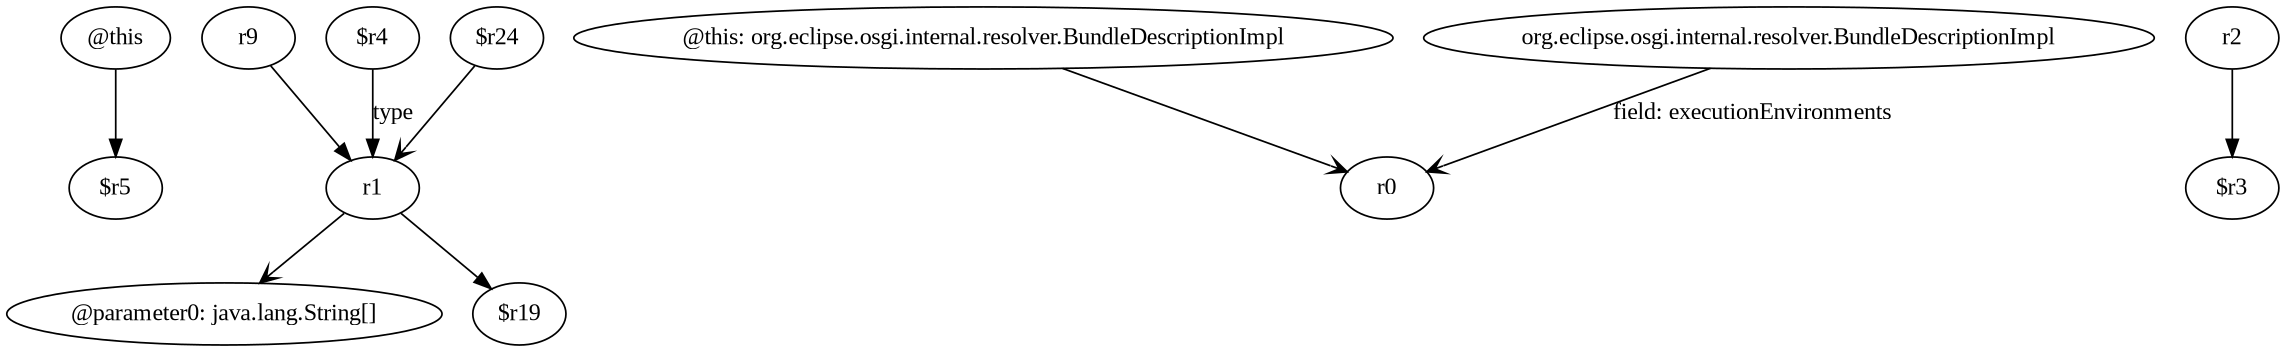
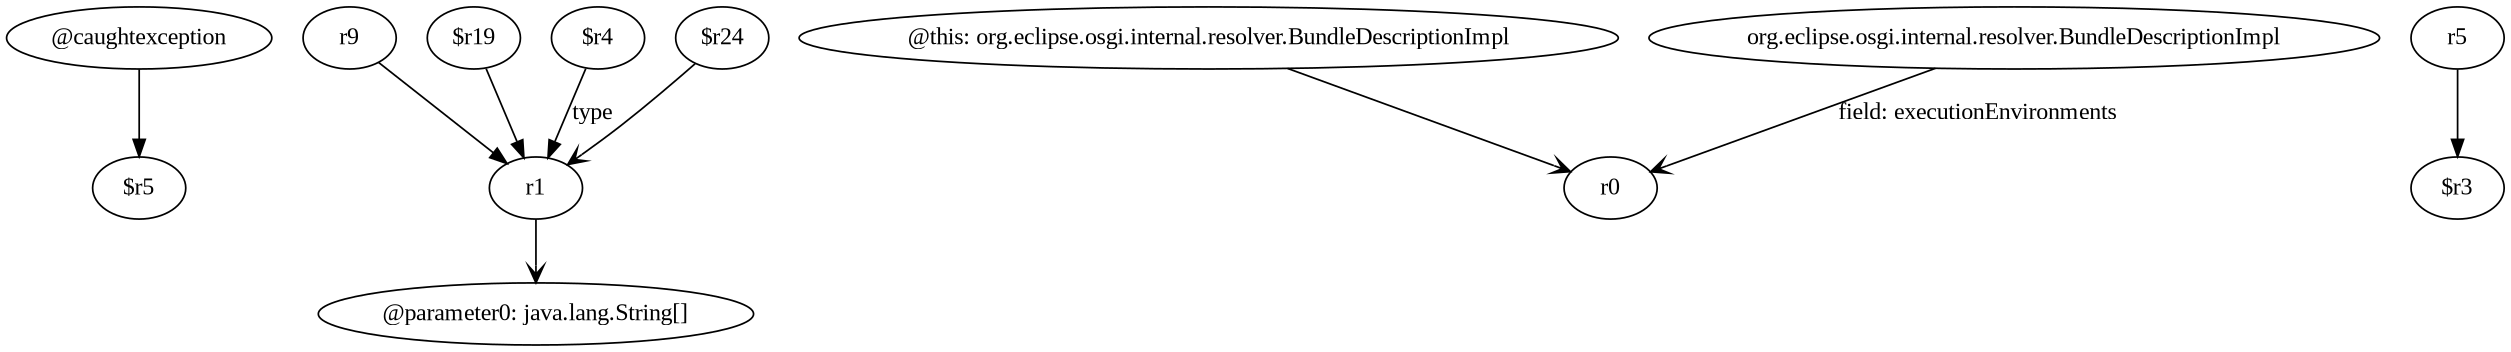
(116, 38) -> (139, 38)
(2232, 38) -> (2458, 38)
(439, 245) -> (502, 105)
